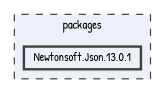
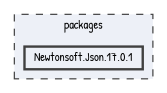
(82, 58) -> (84, 58)
